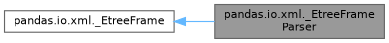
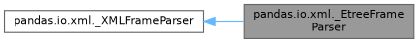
(89, 21) -> (104, 21)
